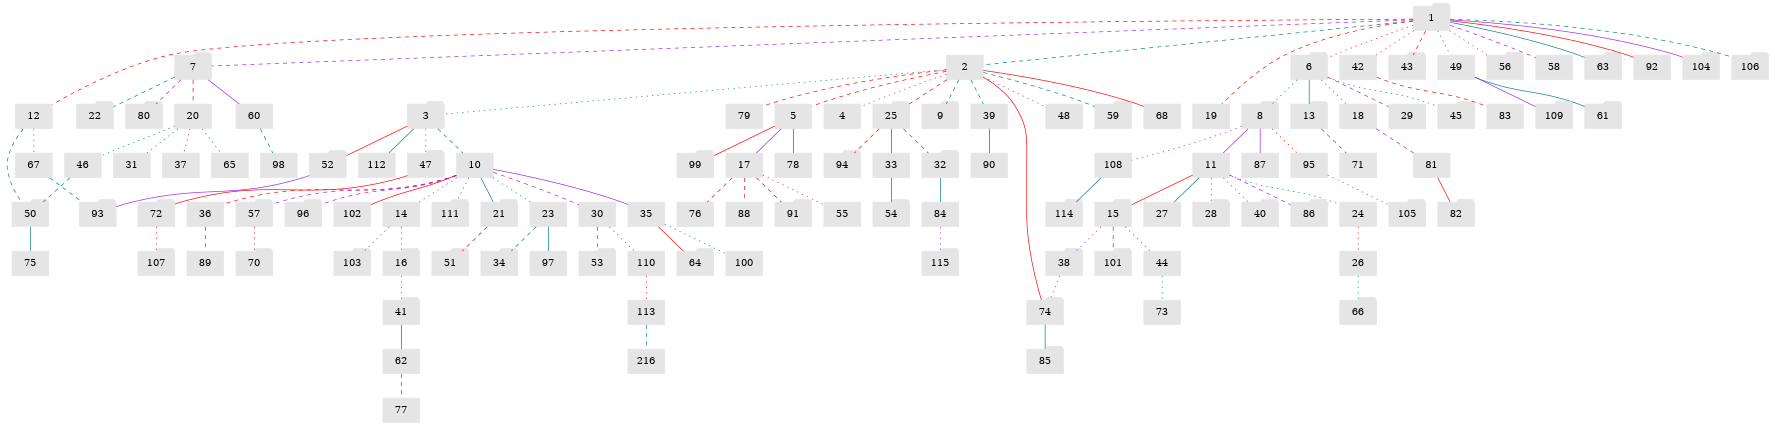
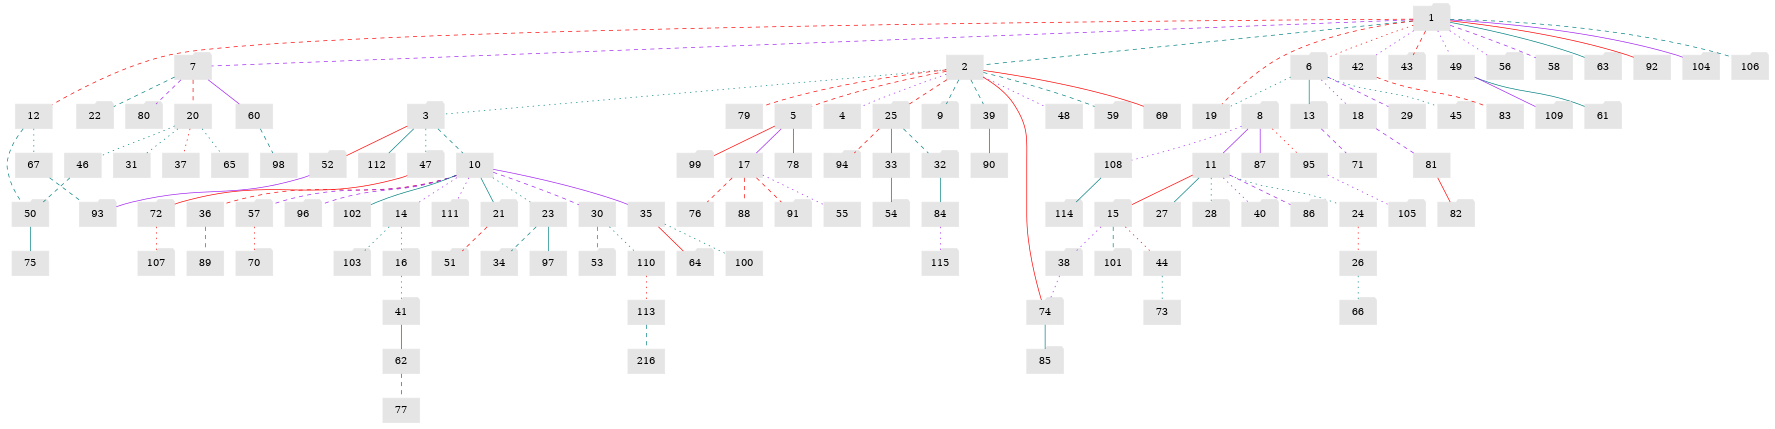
(1285, 92) -> (1260, 92)
(1162, 116) -> (1162, 116)
(405, 192) -> (405, 192)
